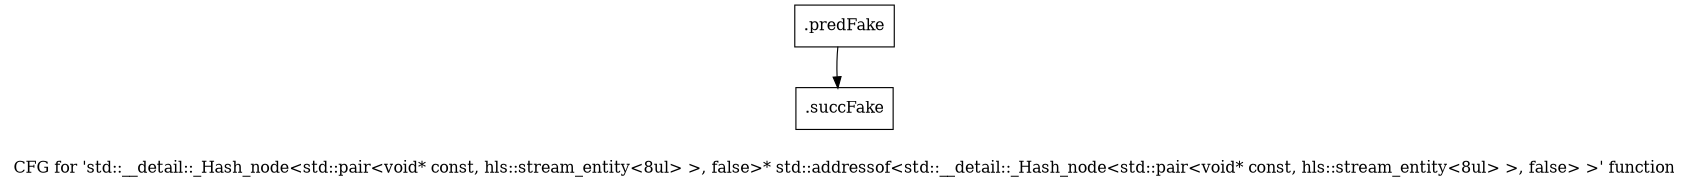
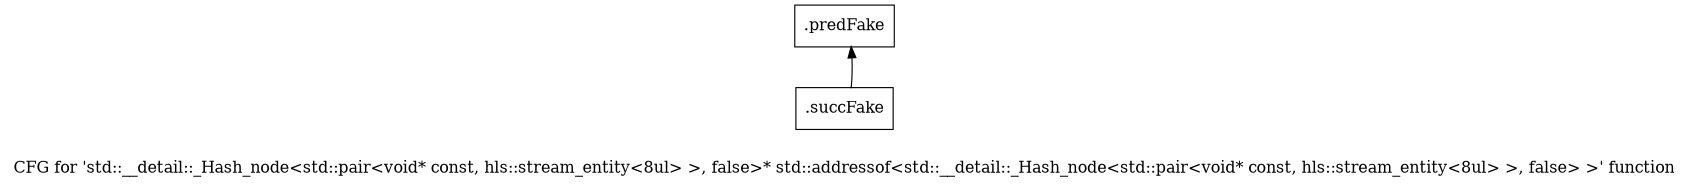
(837, 62) -> (852, 73)
